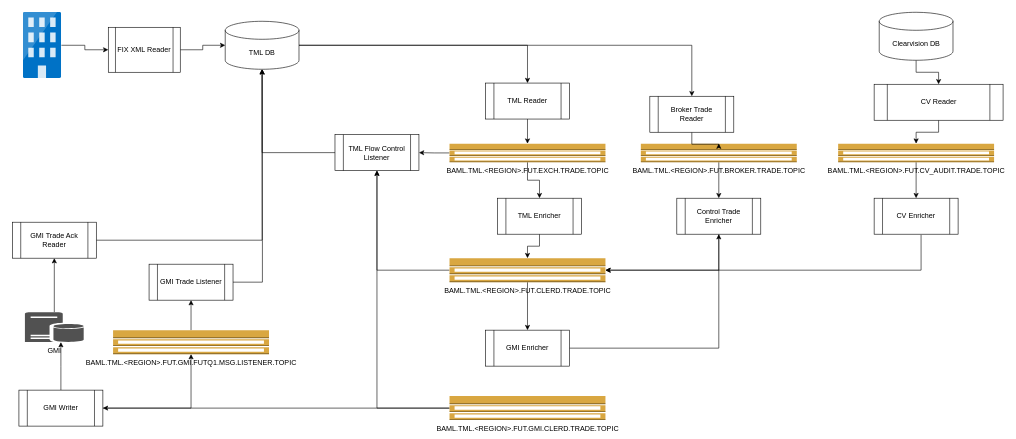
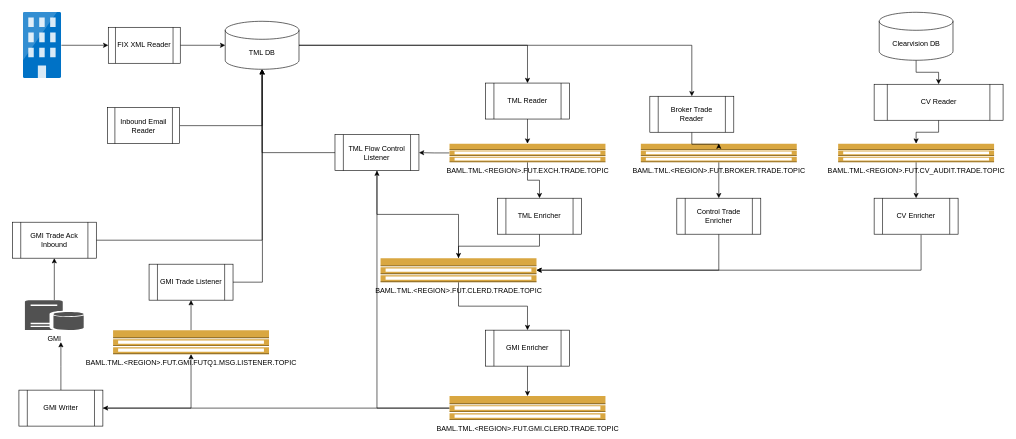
(144, 50) -> (144, 45)
none -> (144, 126)
none -> (220, 126)
(54, 240) -> (54, 240)
(528, 270) -> (459, 270)
(377, 272) -> (377, 272)
(54, 327) -> (54, 315)
(682, 348) -> (528, 379)
